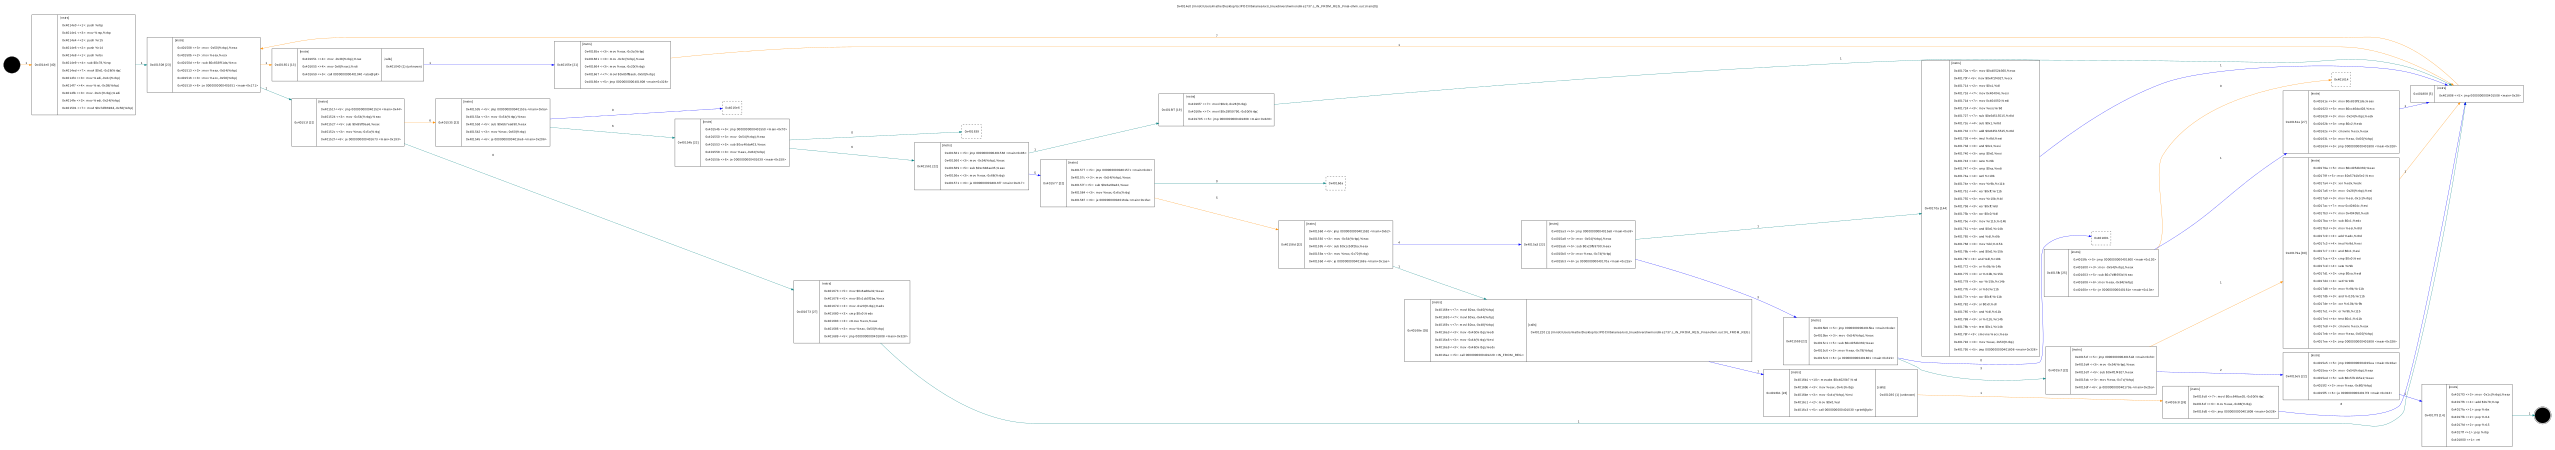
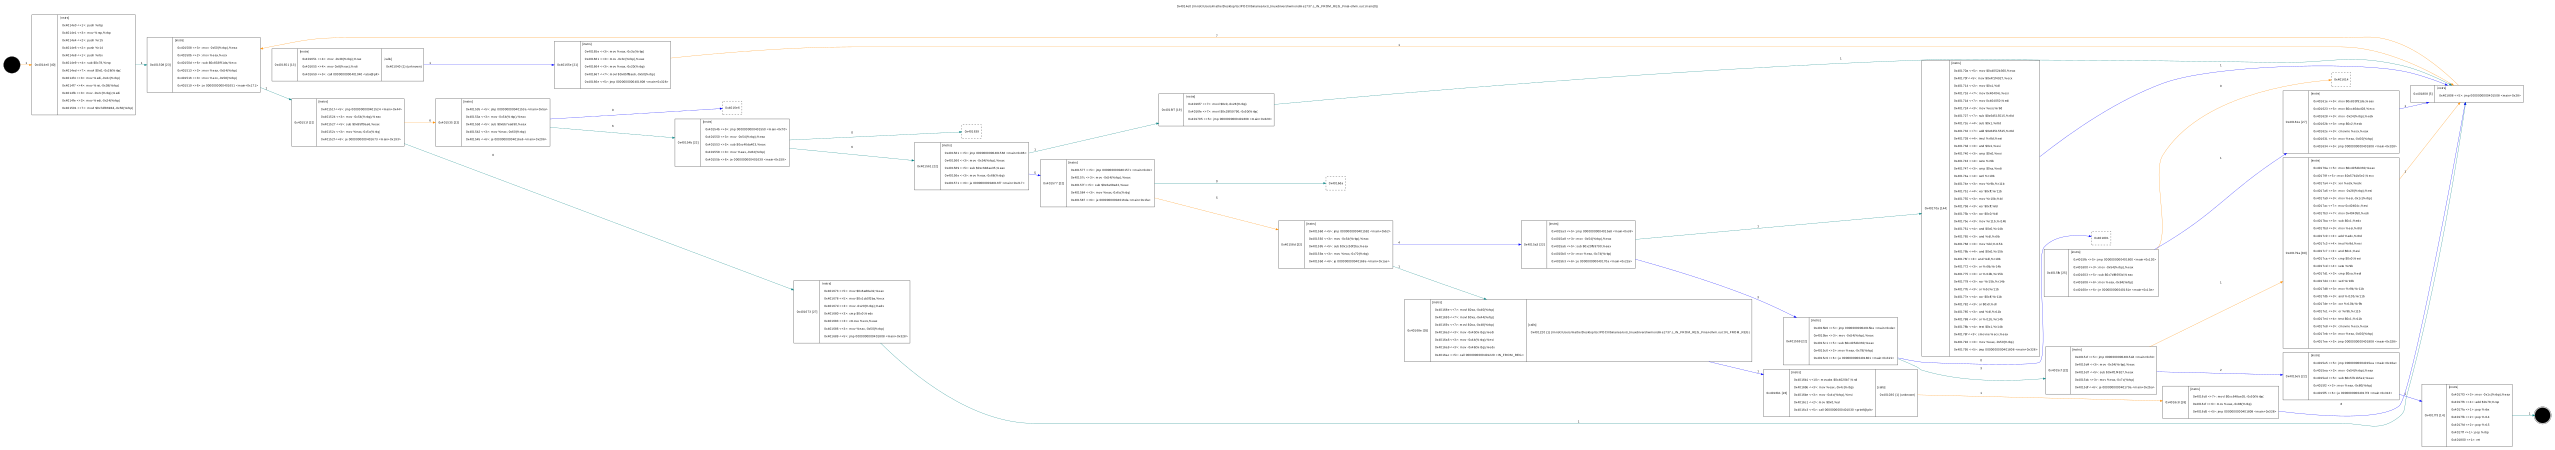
(265, 65) -> none
